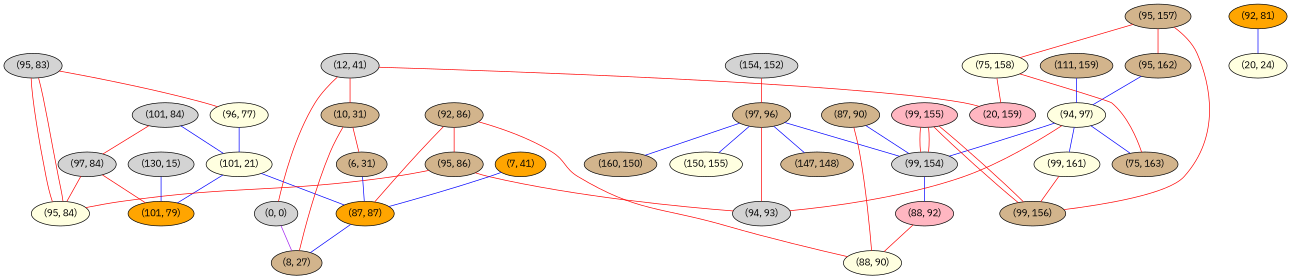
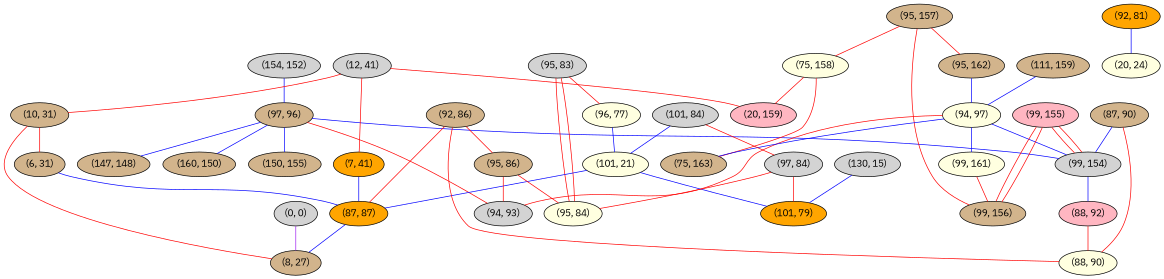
(762, 90) -> (284, 91)
(299, 135) -> (360, 115)
(706, 164) -> (285, 164)
